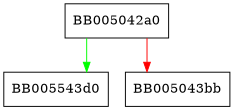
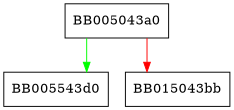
(117, 21) -> (117, 21)
(178, 89) -> (178, 89)
